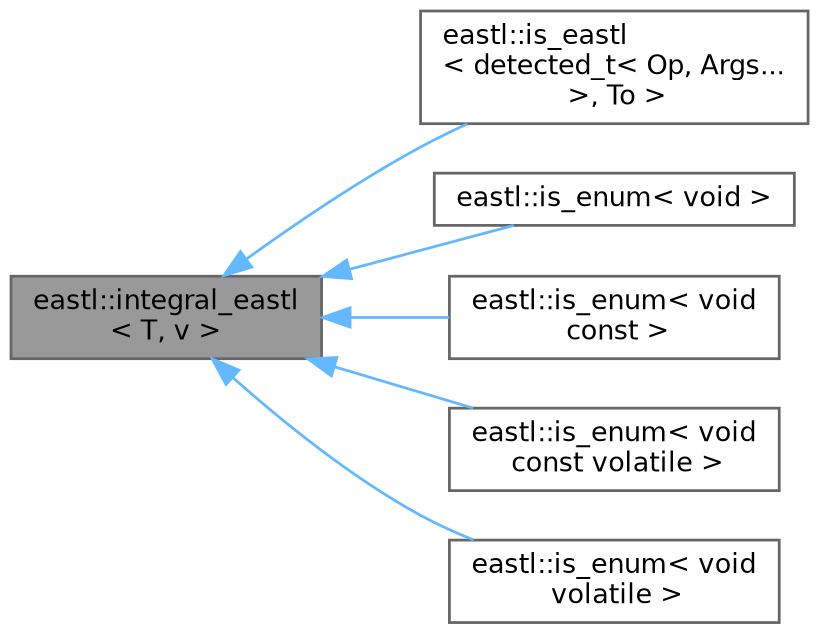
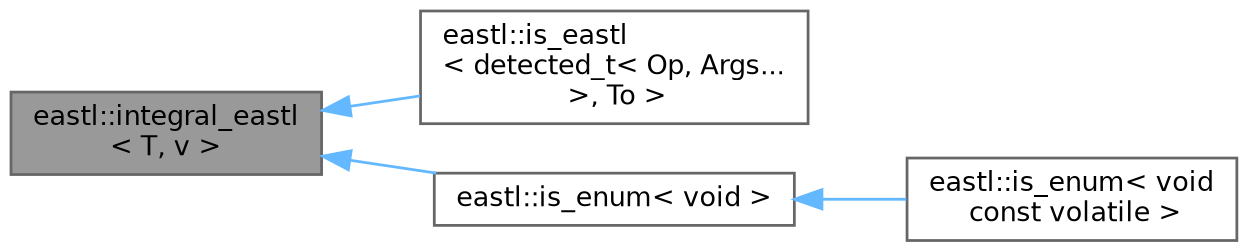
(614, 317) -> none
(404, 387) -> (864, 199)
(614, 581) -> none
